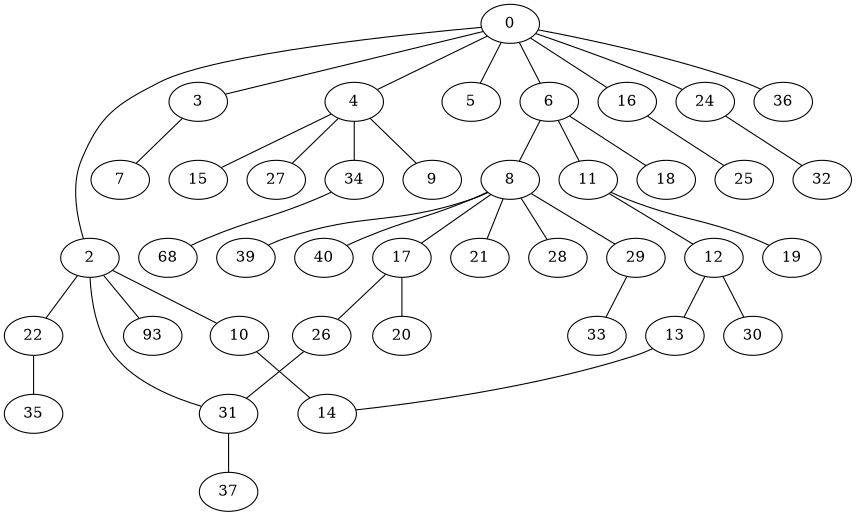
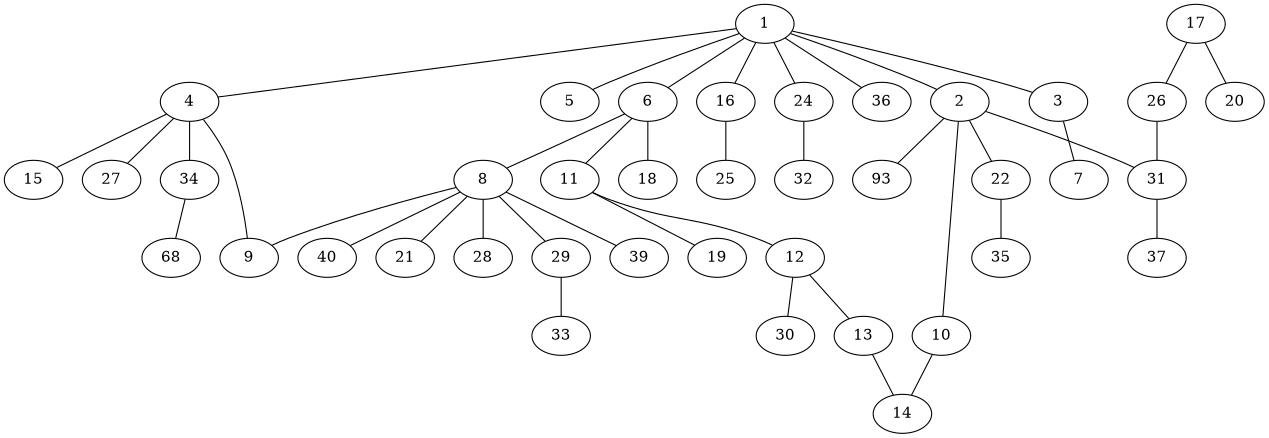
(510, 24) -> (765, 24)
(456, 219) -> (363, 213)
